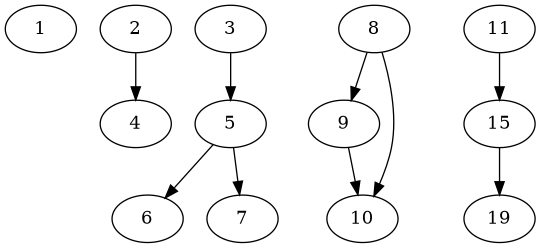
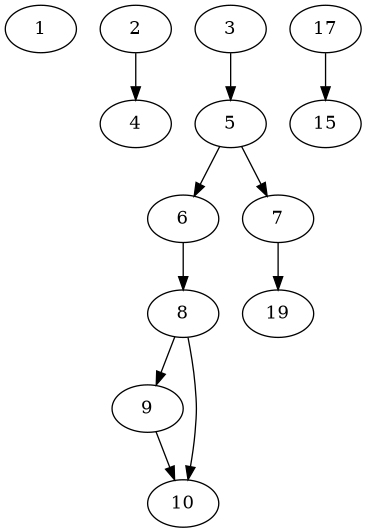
(500, 29) -> (326, 29)
(500, 165) -> (278, 260)
none -> (183, 260)
